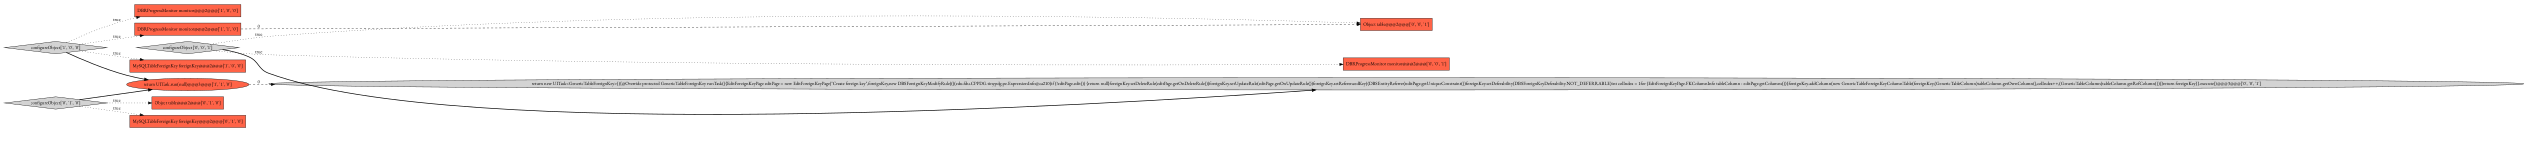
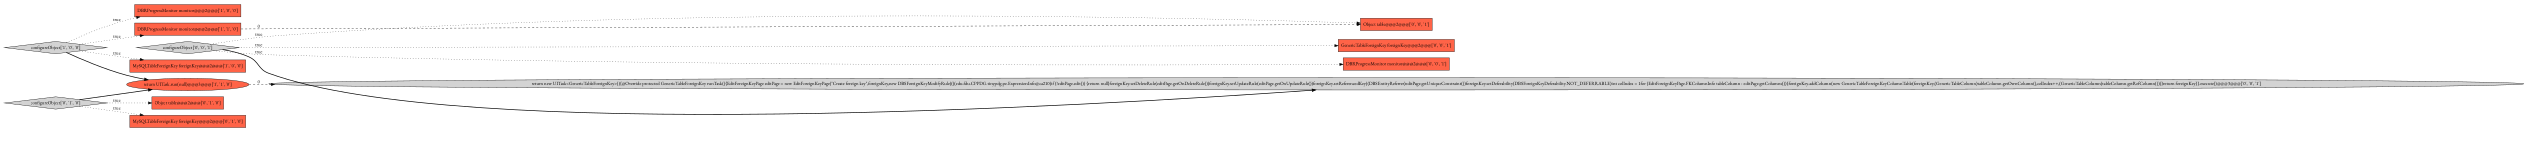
none -> (1396, 46)
